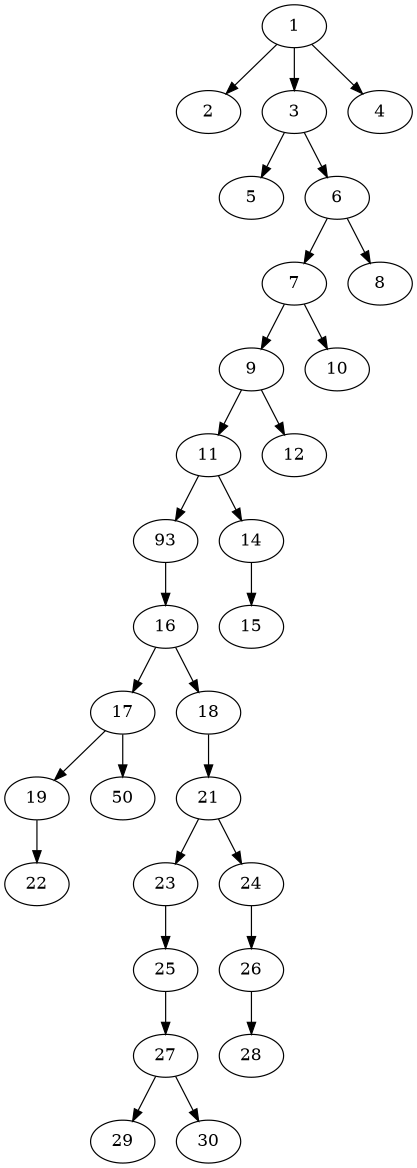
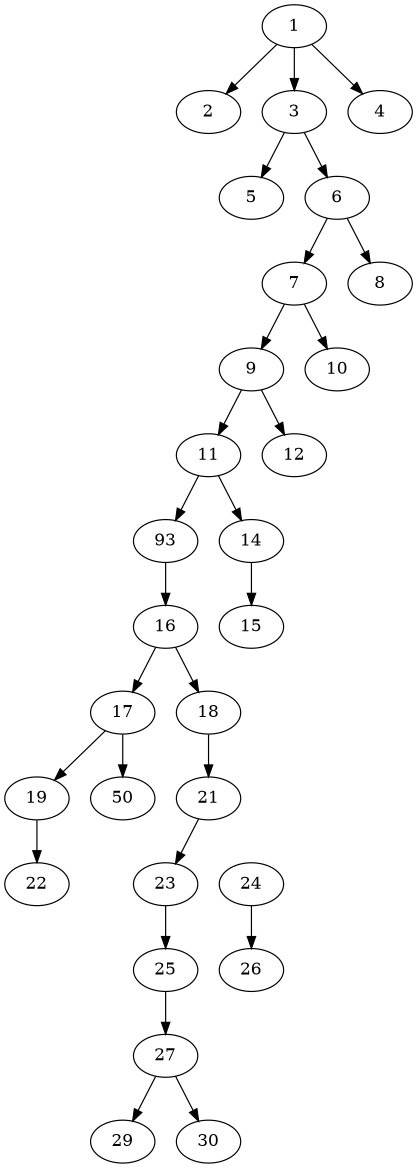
(227, 836) -> none
(251, 1056) -> none
